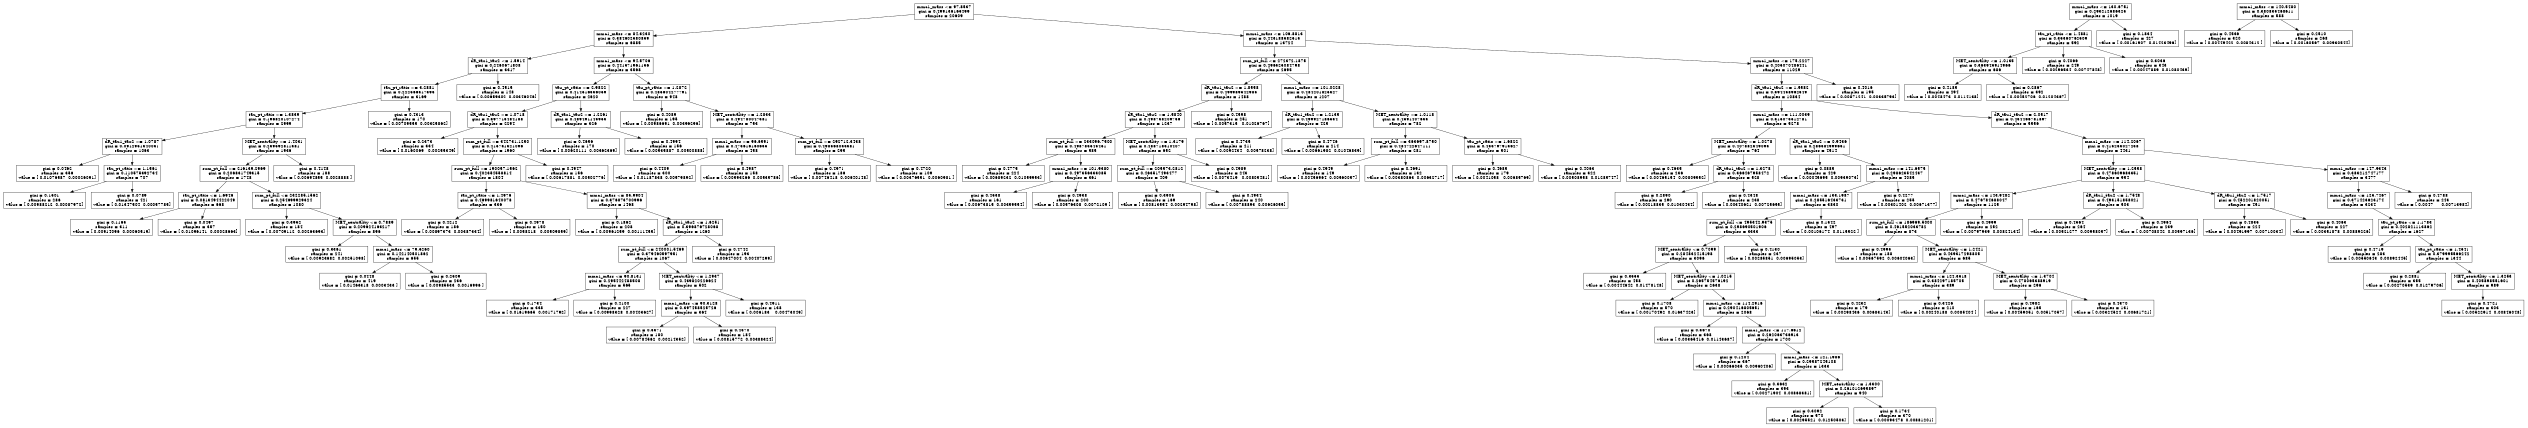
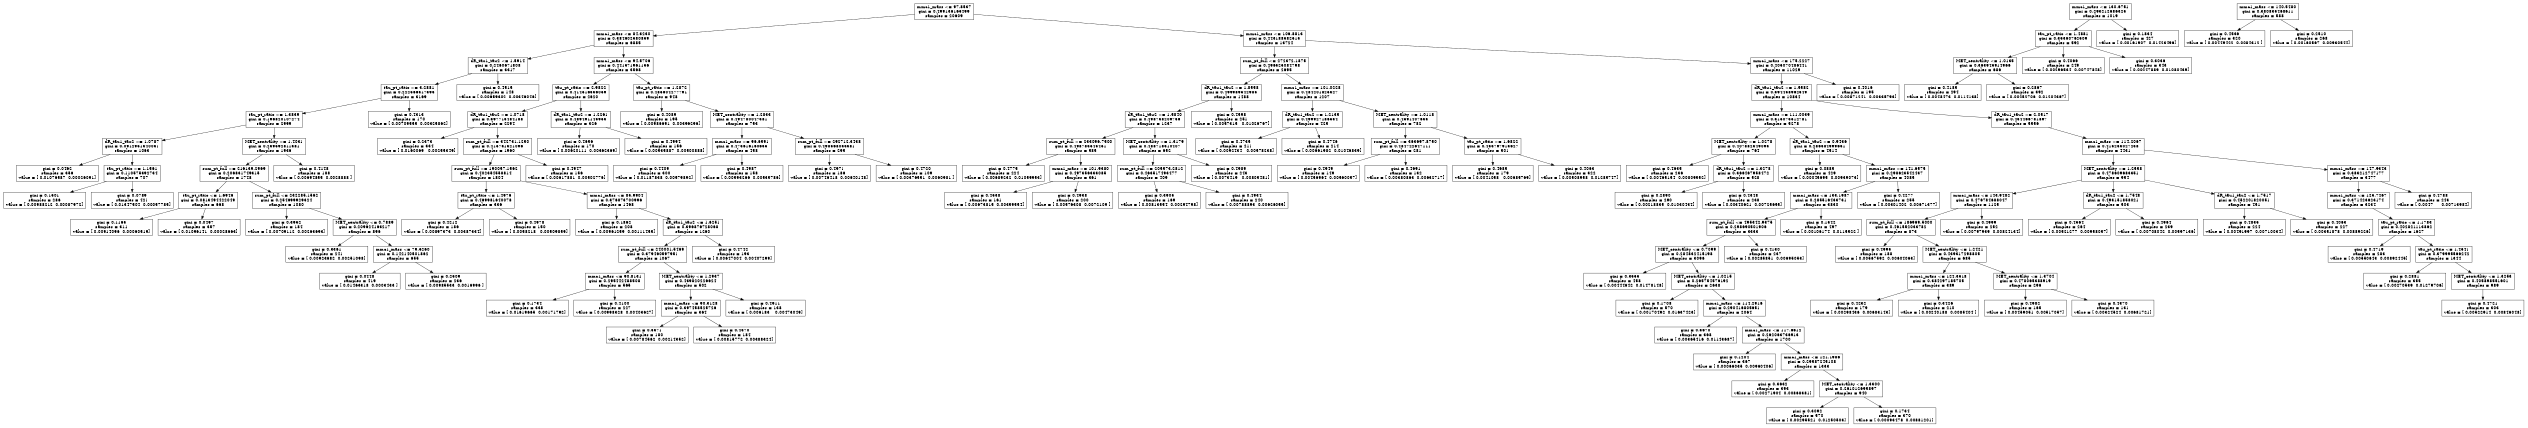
none -> (1799, 132)
(1734, 308) -> (1734, 308)
